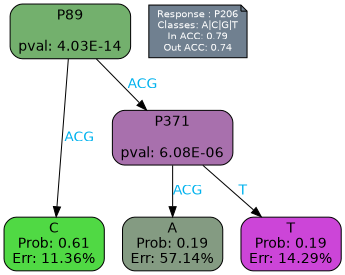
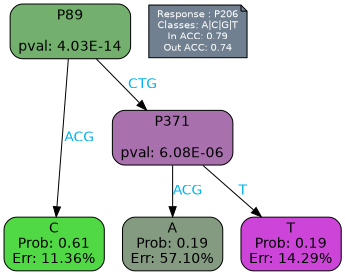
(143, 85) -> (143, 85)
(173, 244) -> (173, 244)
